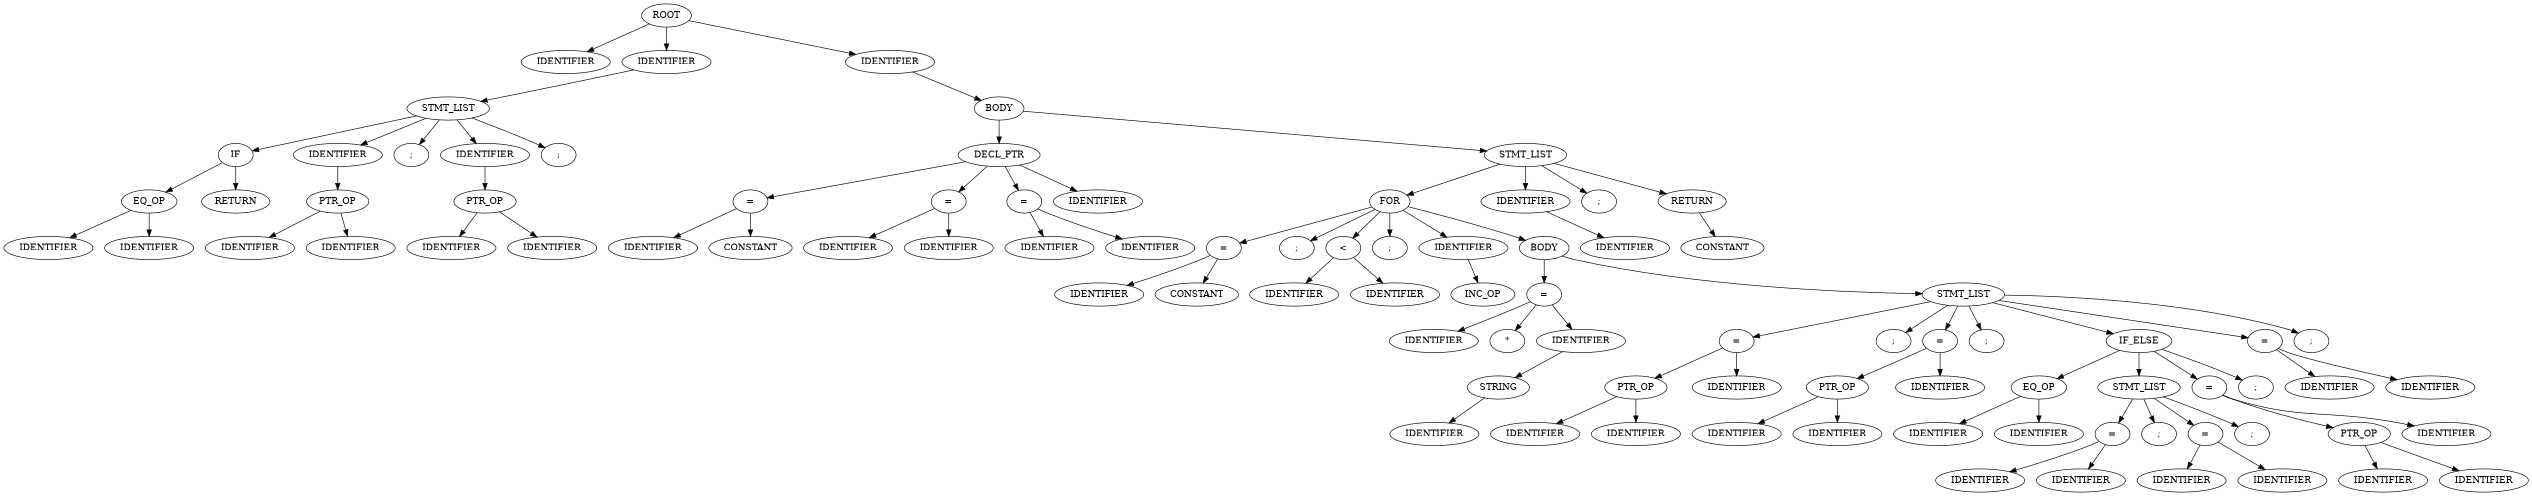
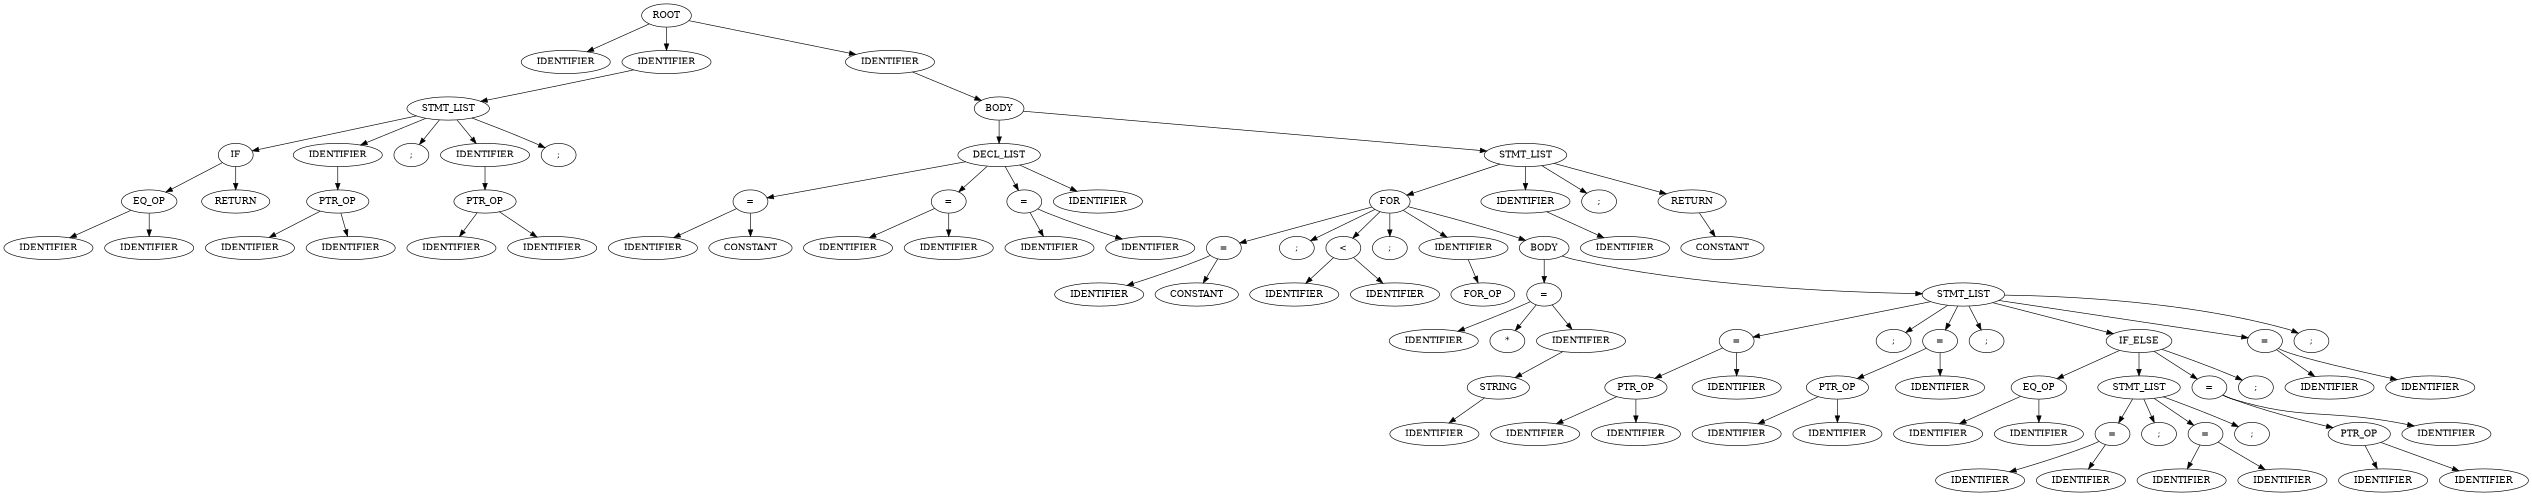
(999, 155) -> (999, 155)
(1483, 294) -> (1483, 294)
